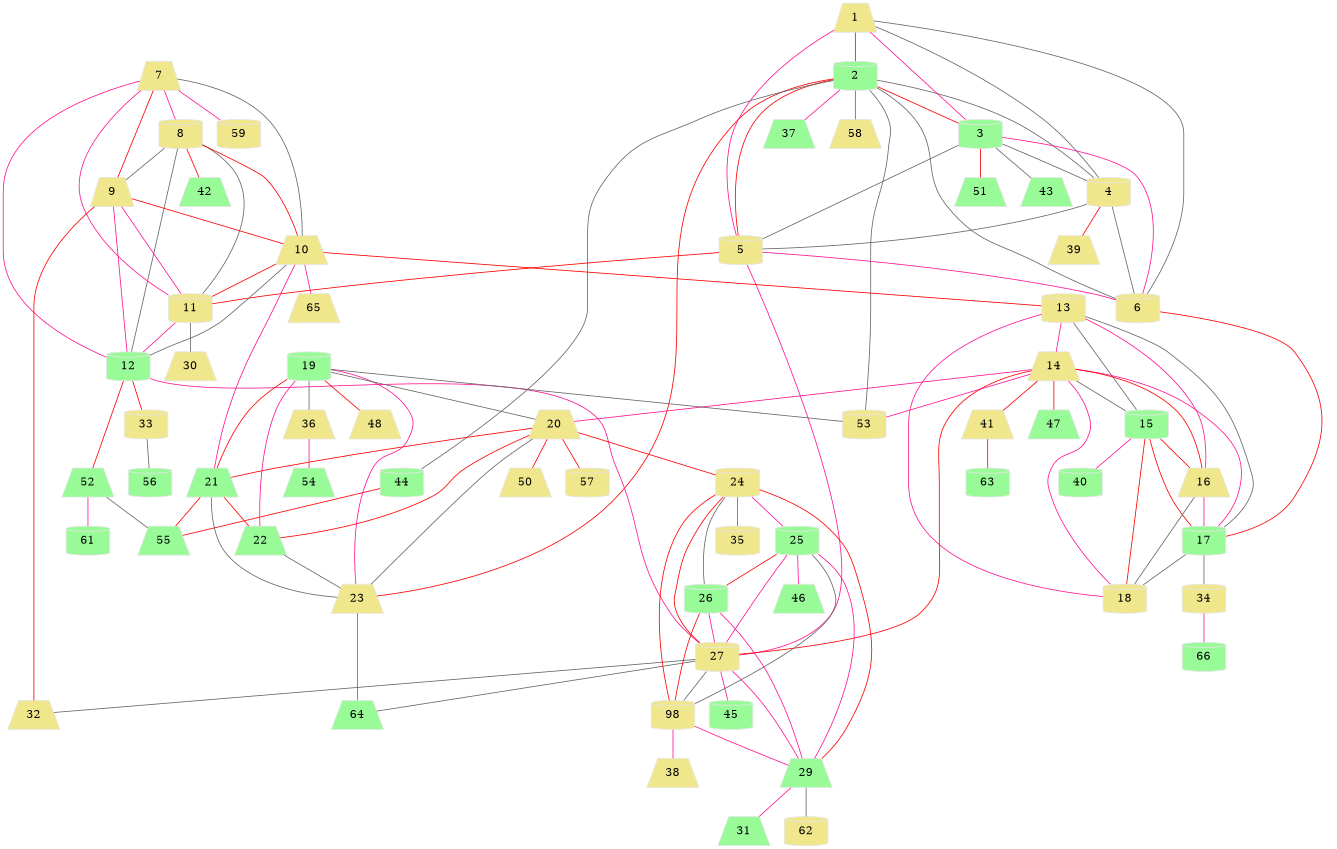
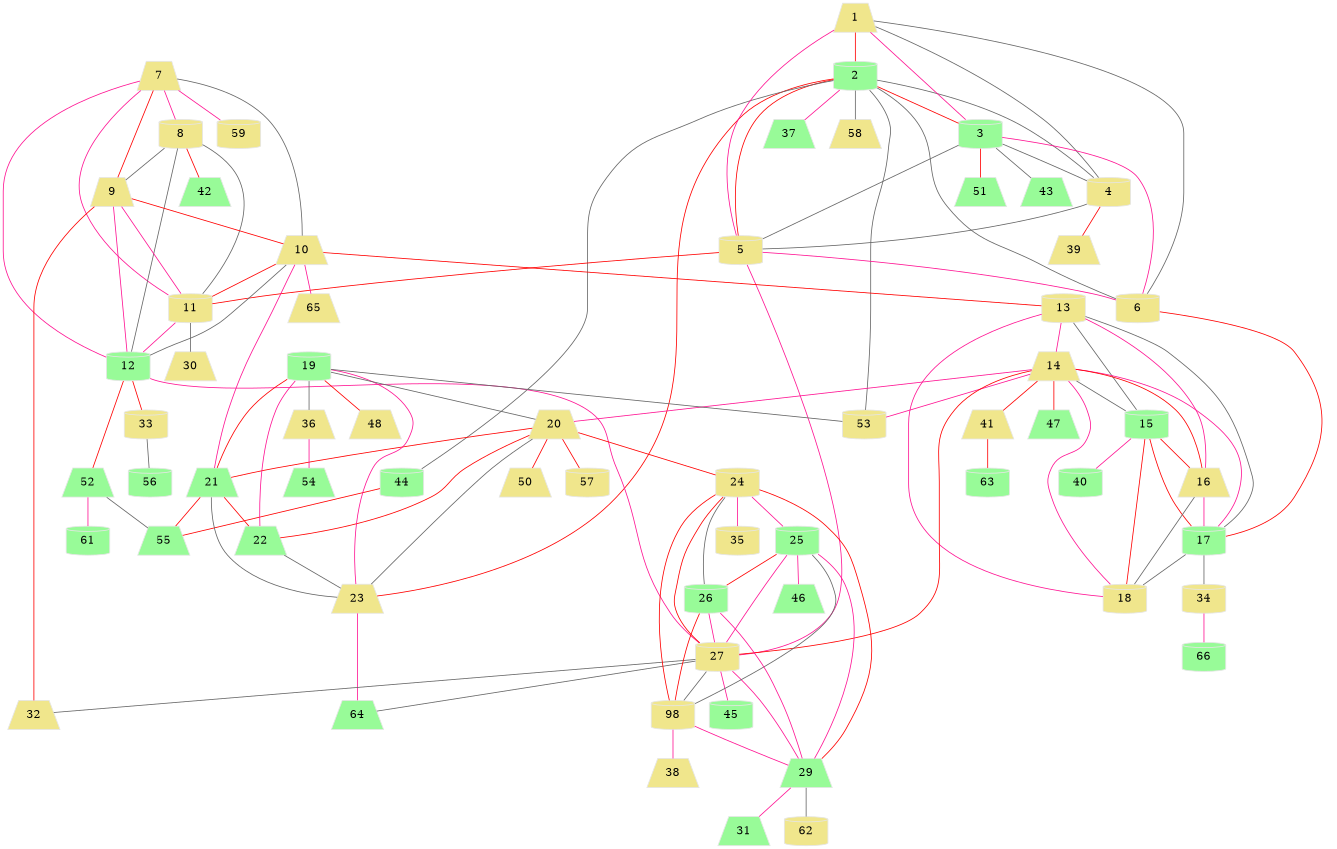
(264, 177) -> none
(1123, 250) -> none
